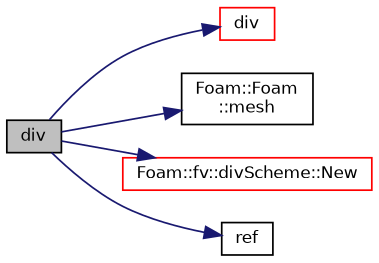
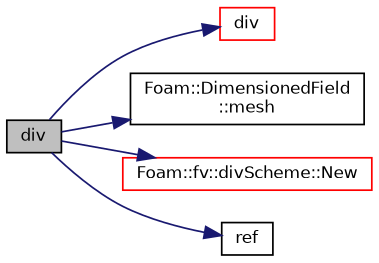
(247, 99) -> (247, 99)
